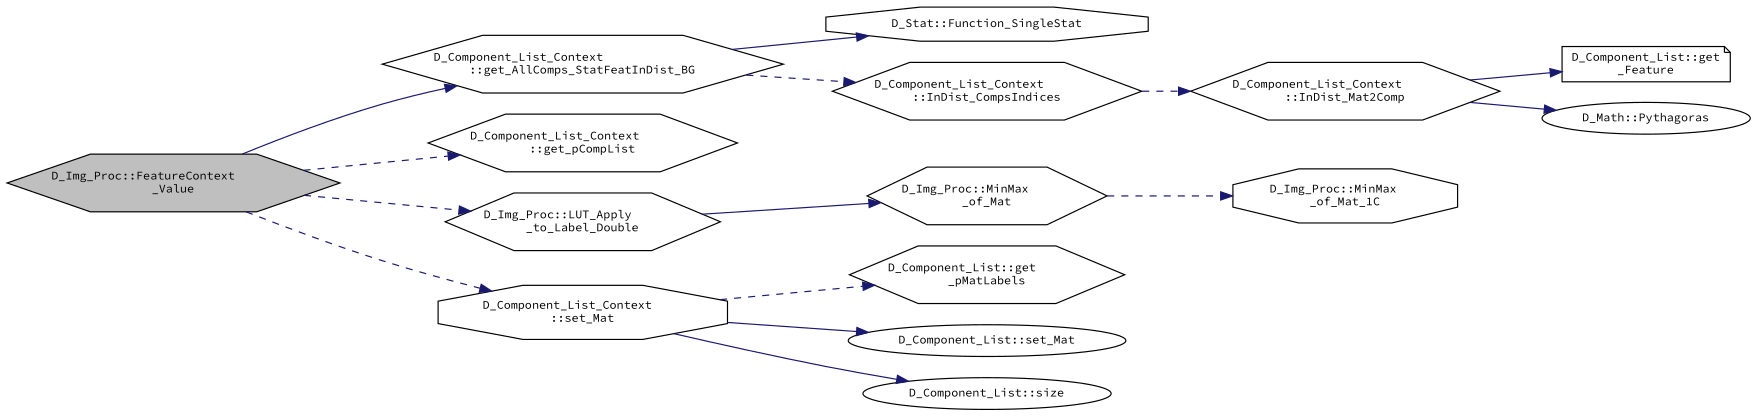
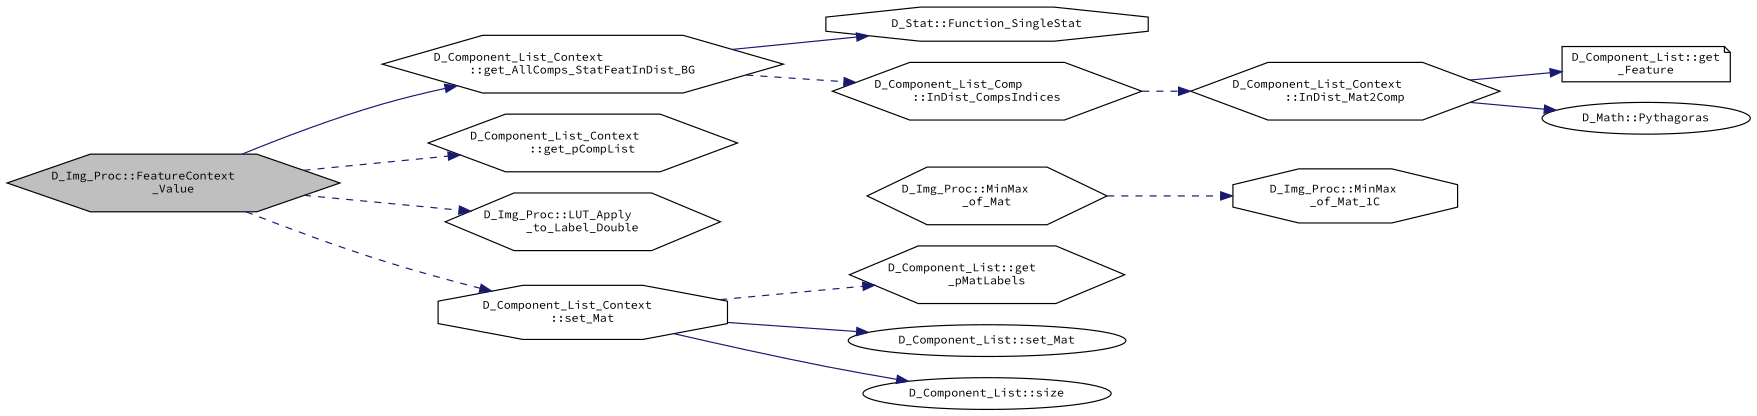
(987, 91) -> (987, 91)
(785, 209) -> none
